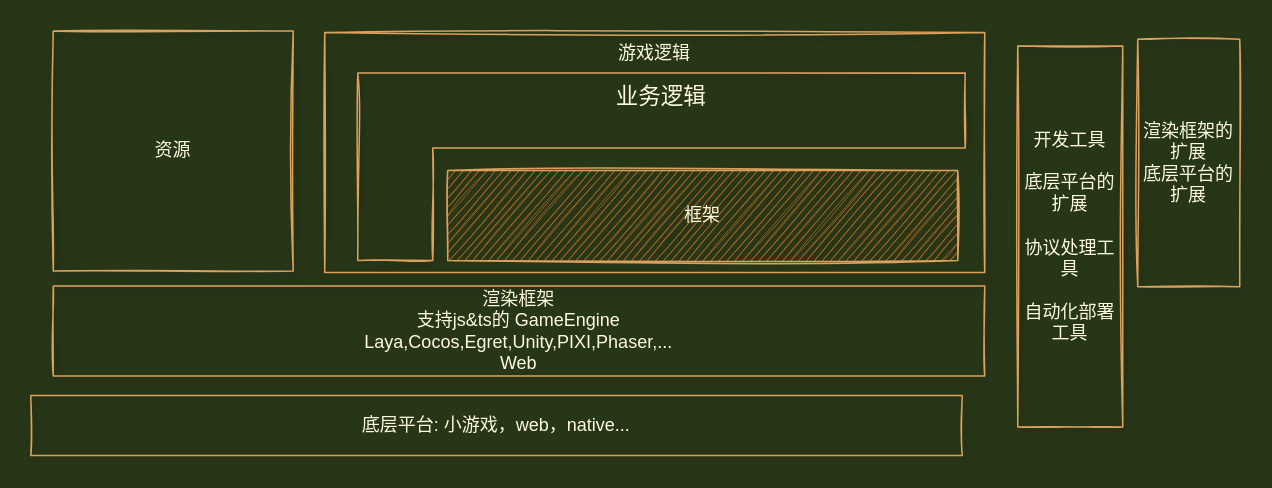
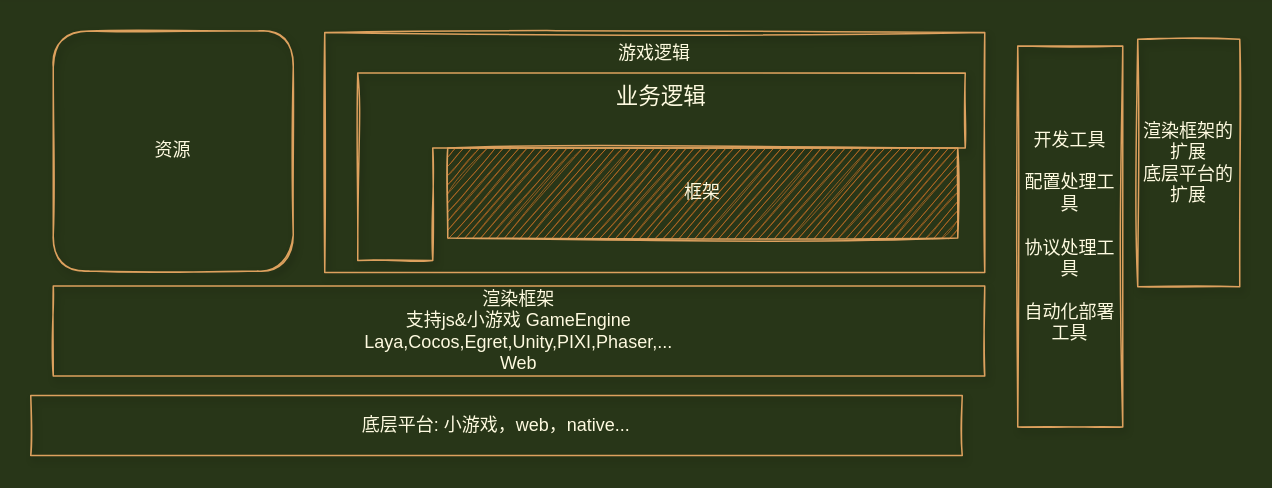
(173, 151) -> (173, 151)
(703, 215) -> (703, 193)
(1070, 236) -> (1070, 236)
(519, 331) -> (519, 331)
